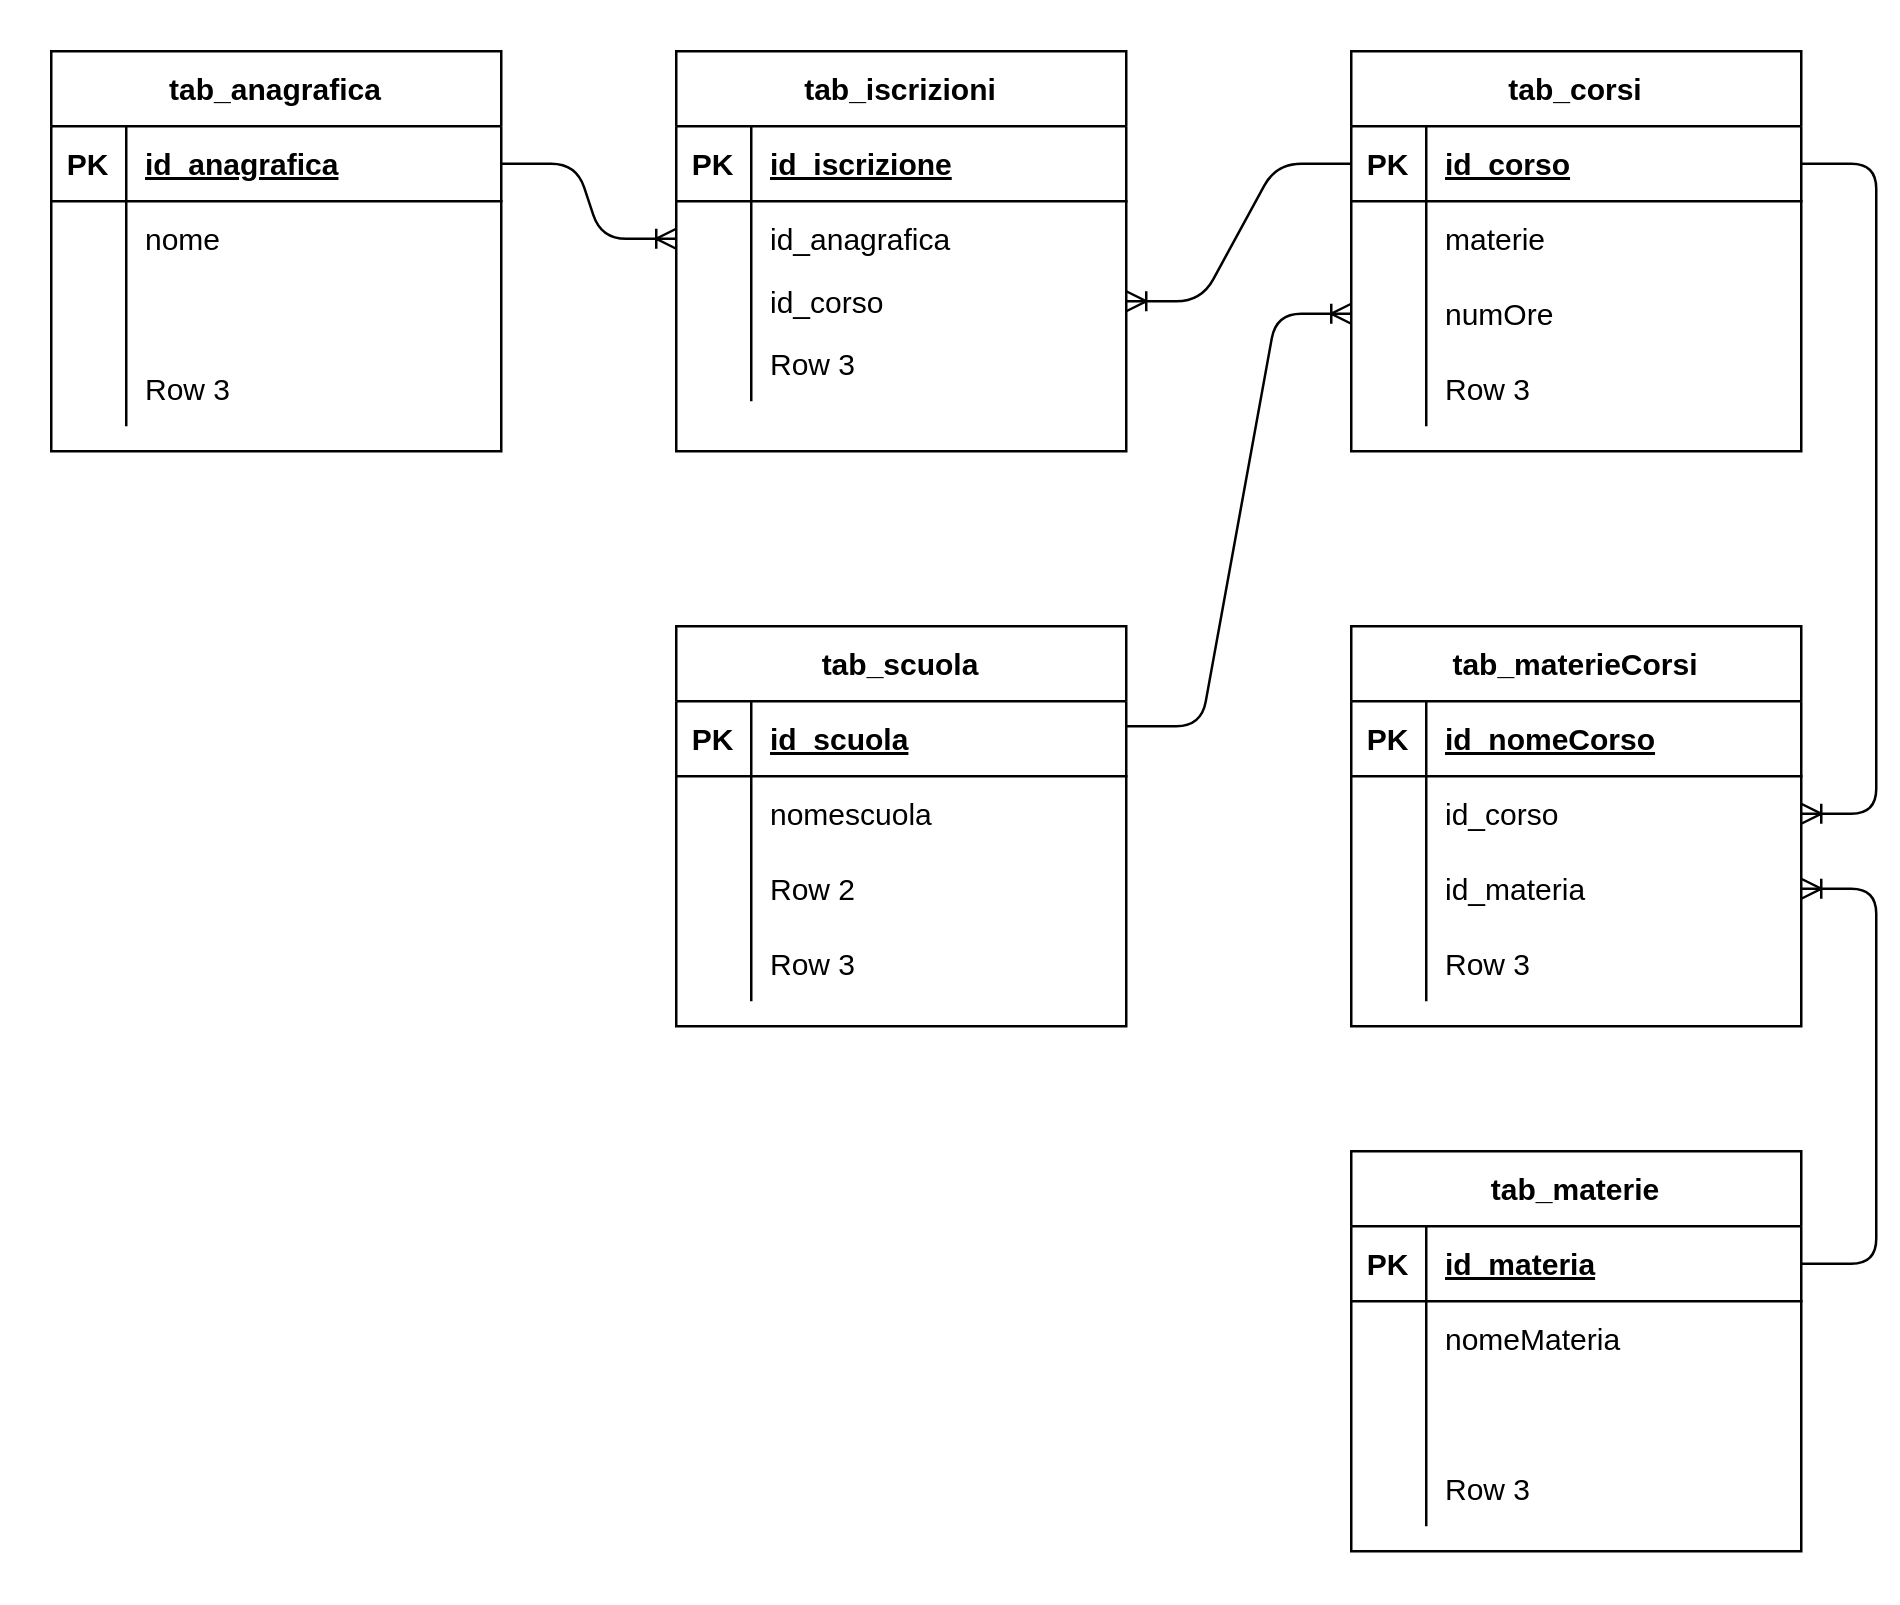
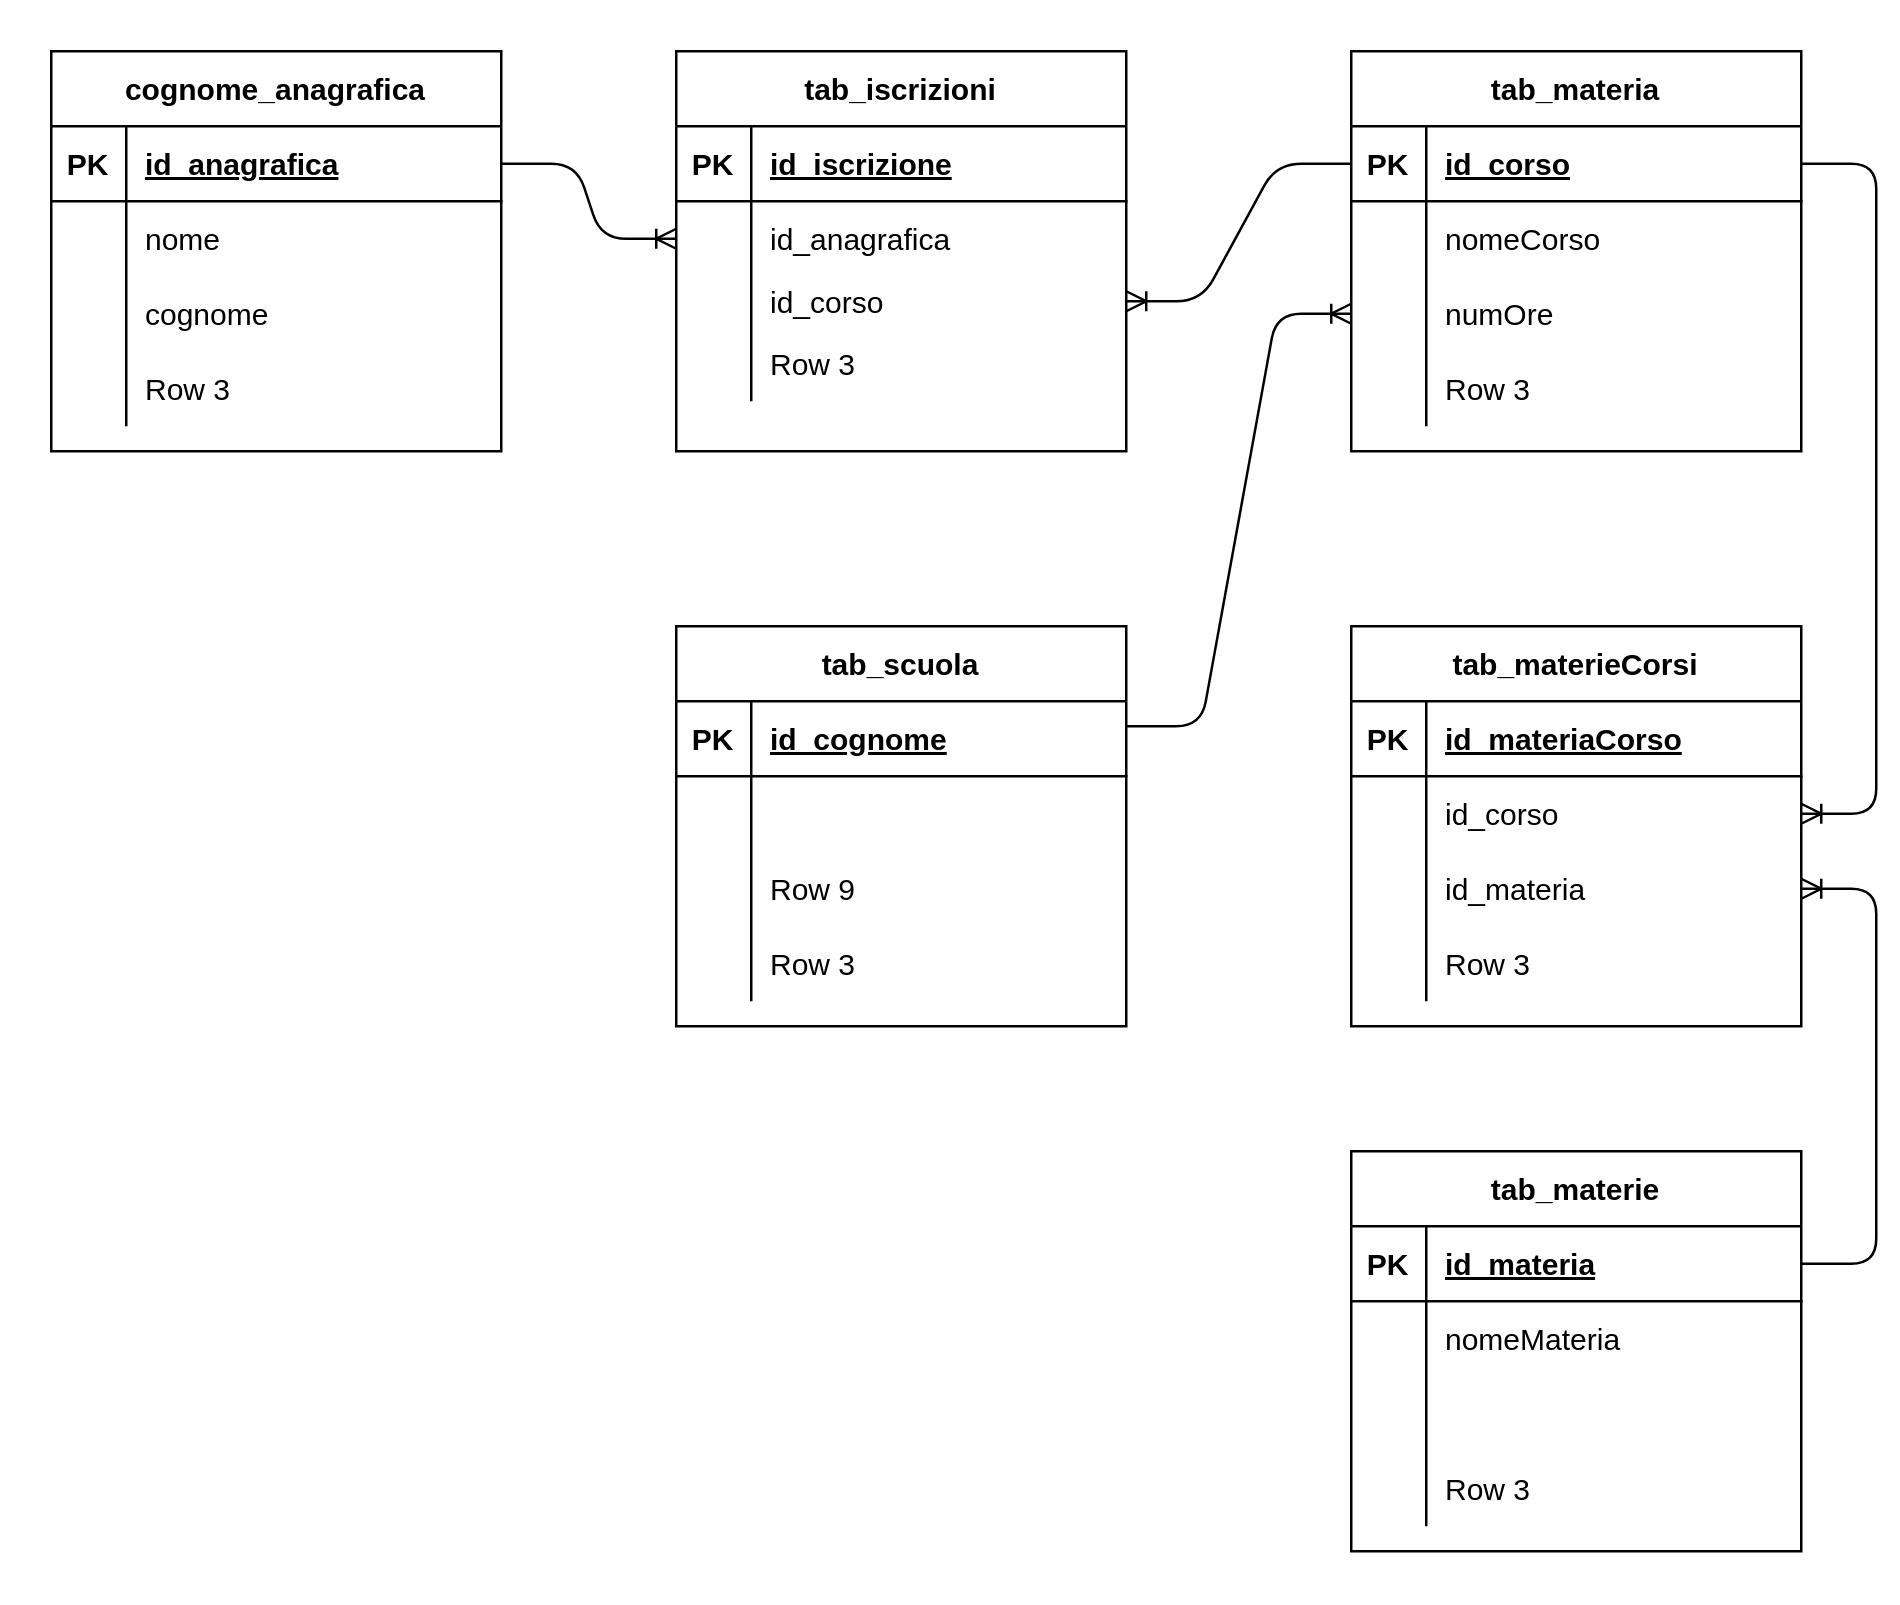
(275, 90) -> (275, 90)
(1575, 90) -> (1575, 90)
(1500, 240) -> (1521, 240)
none -> (314, 314)
(838, 740) -> (850, 740)
(1542, 740) -> (1563, 740)
(939, 814) -> none
(808, 890) -> (808, 890)
